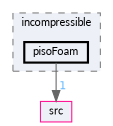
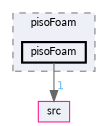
(57, 23) -> (54, 23)
